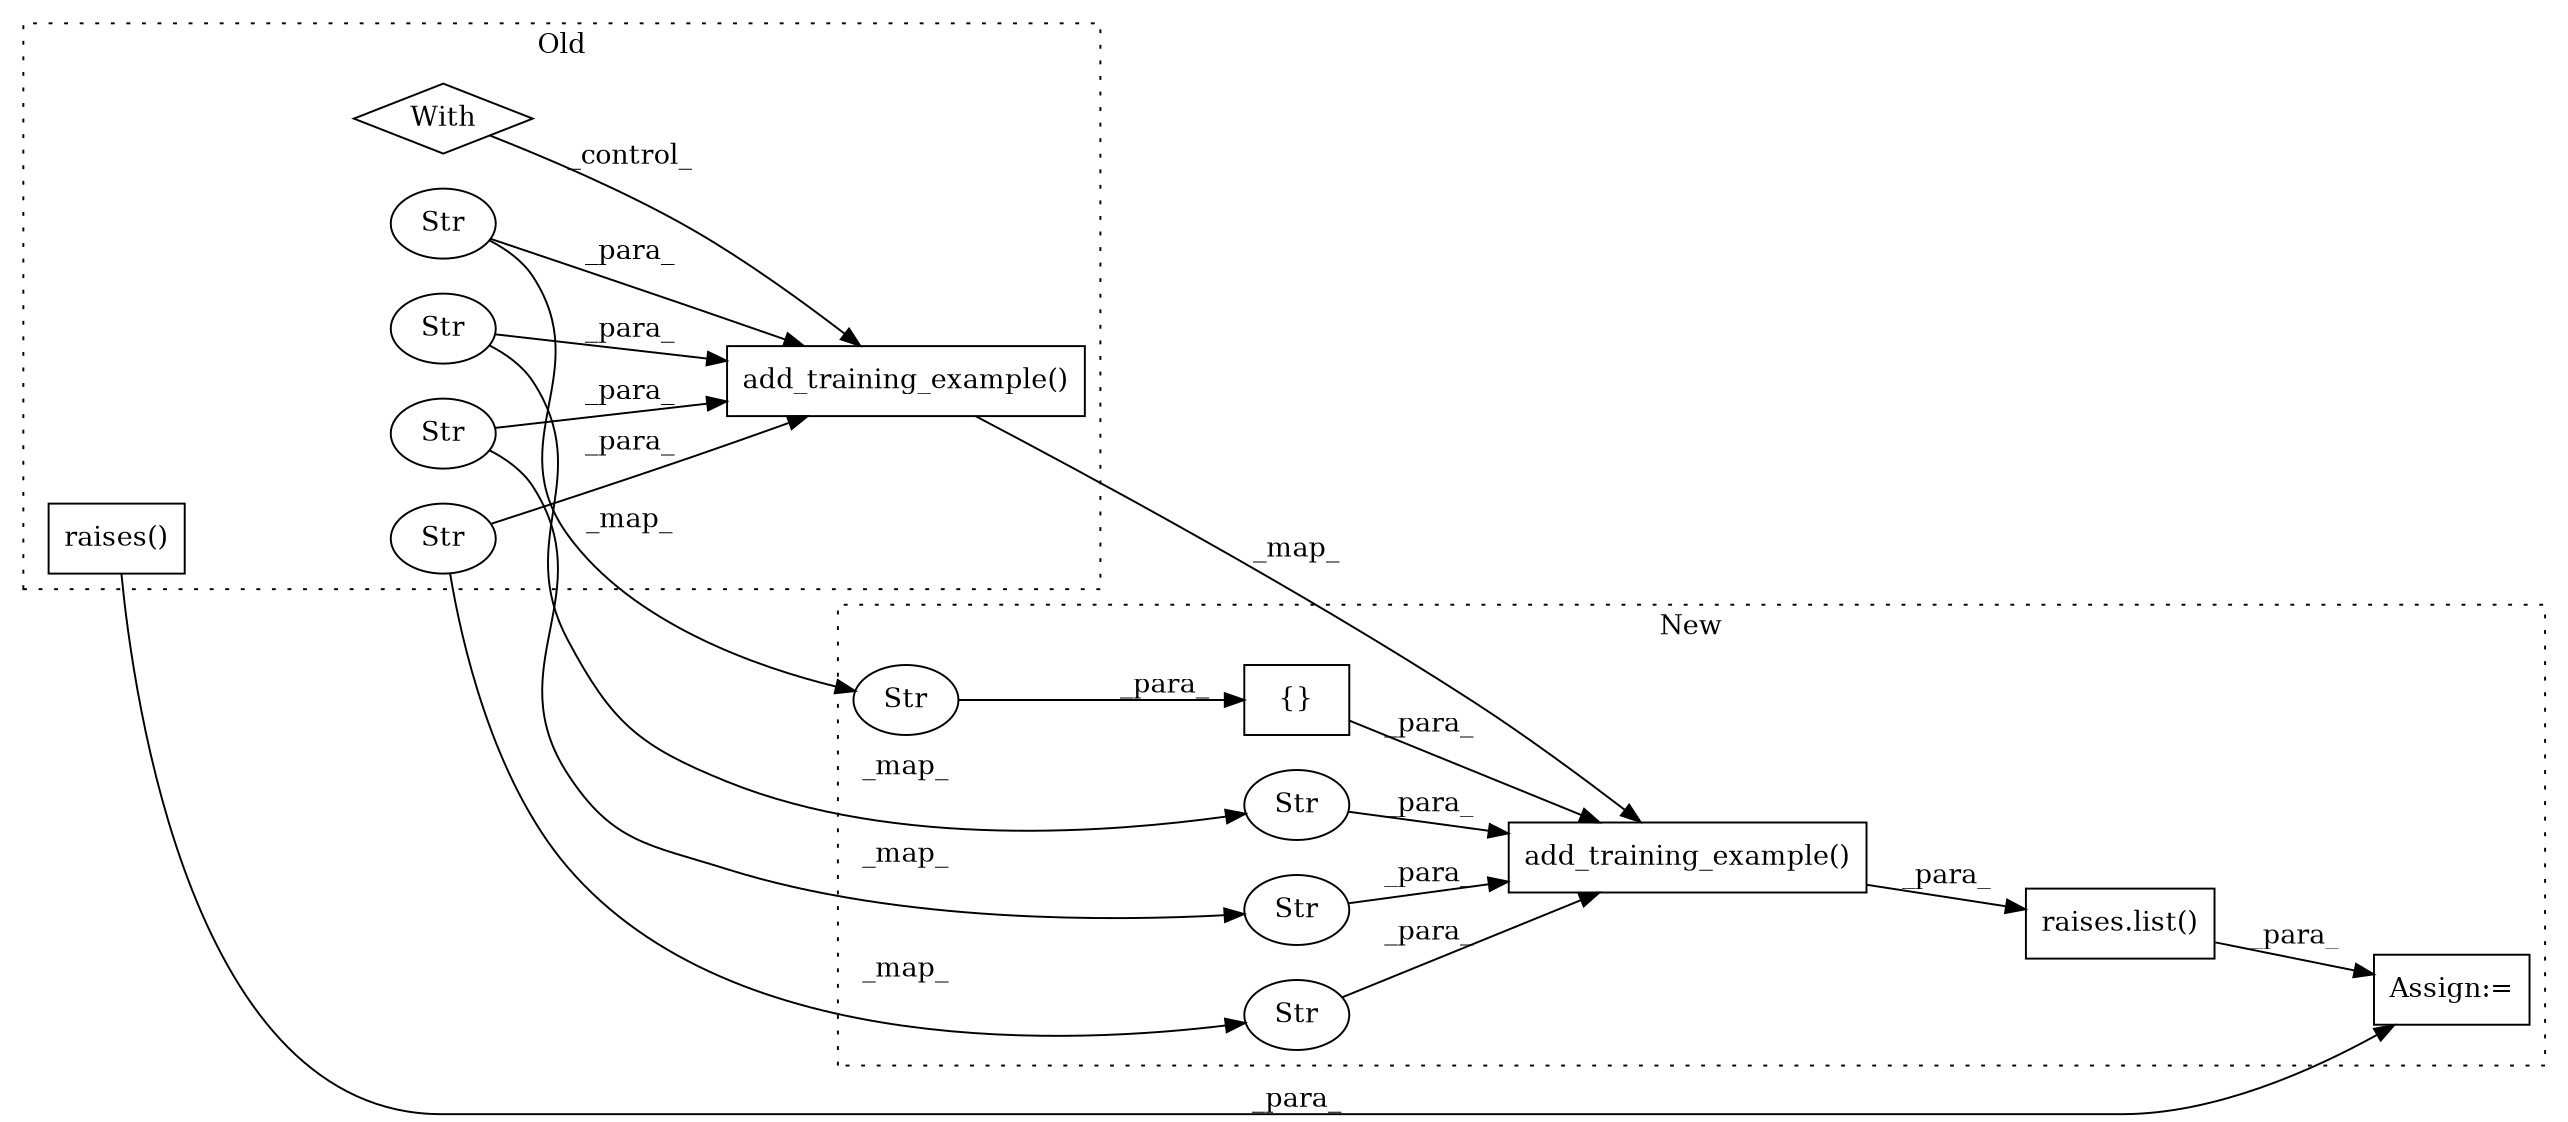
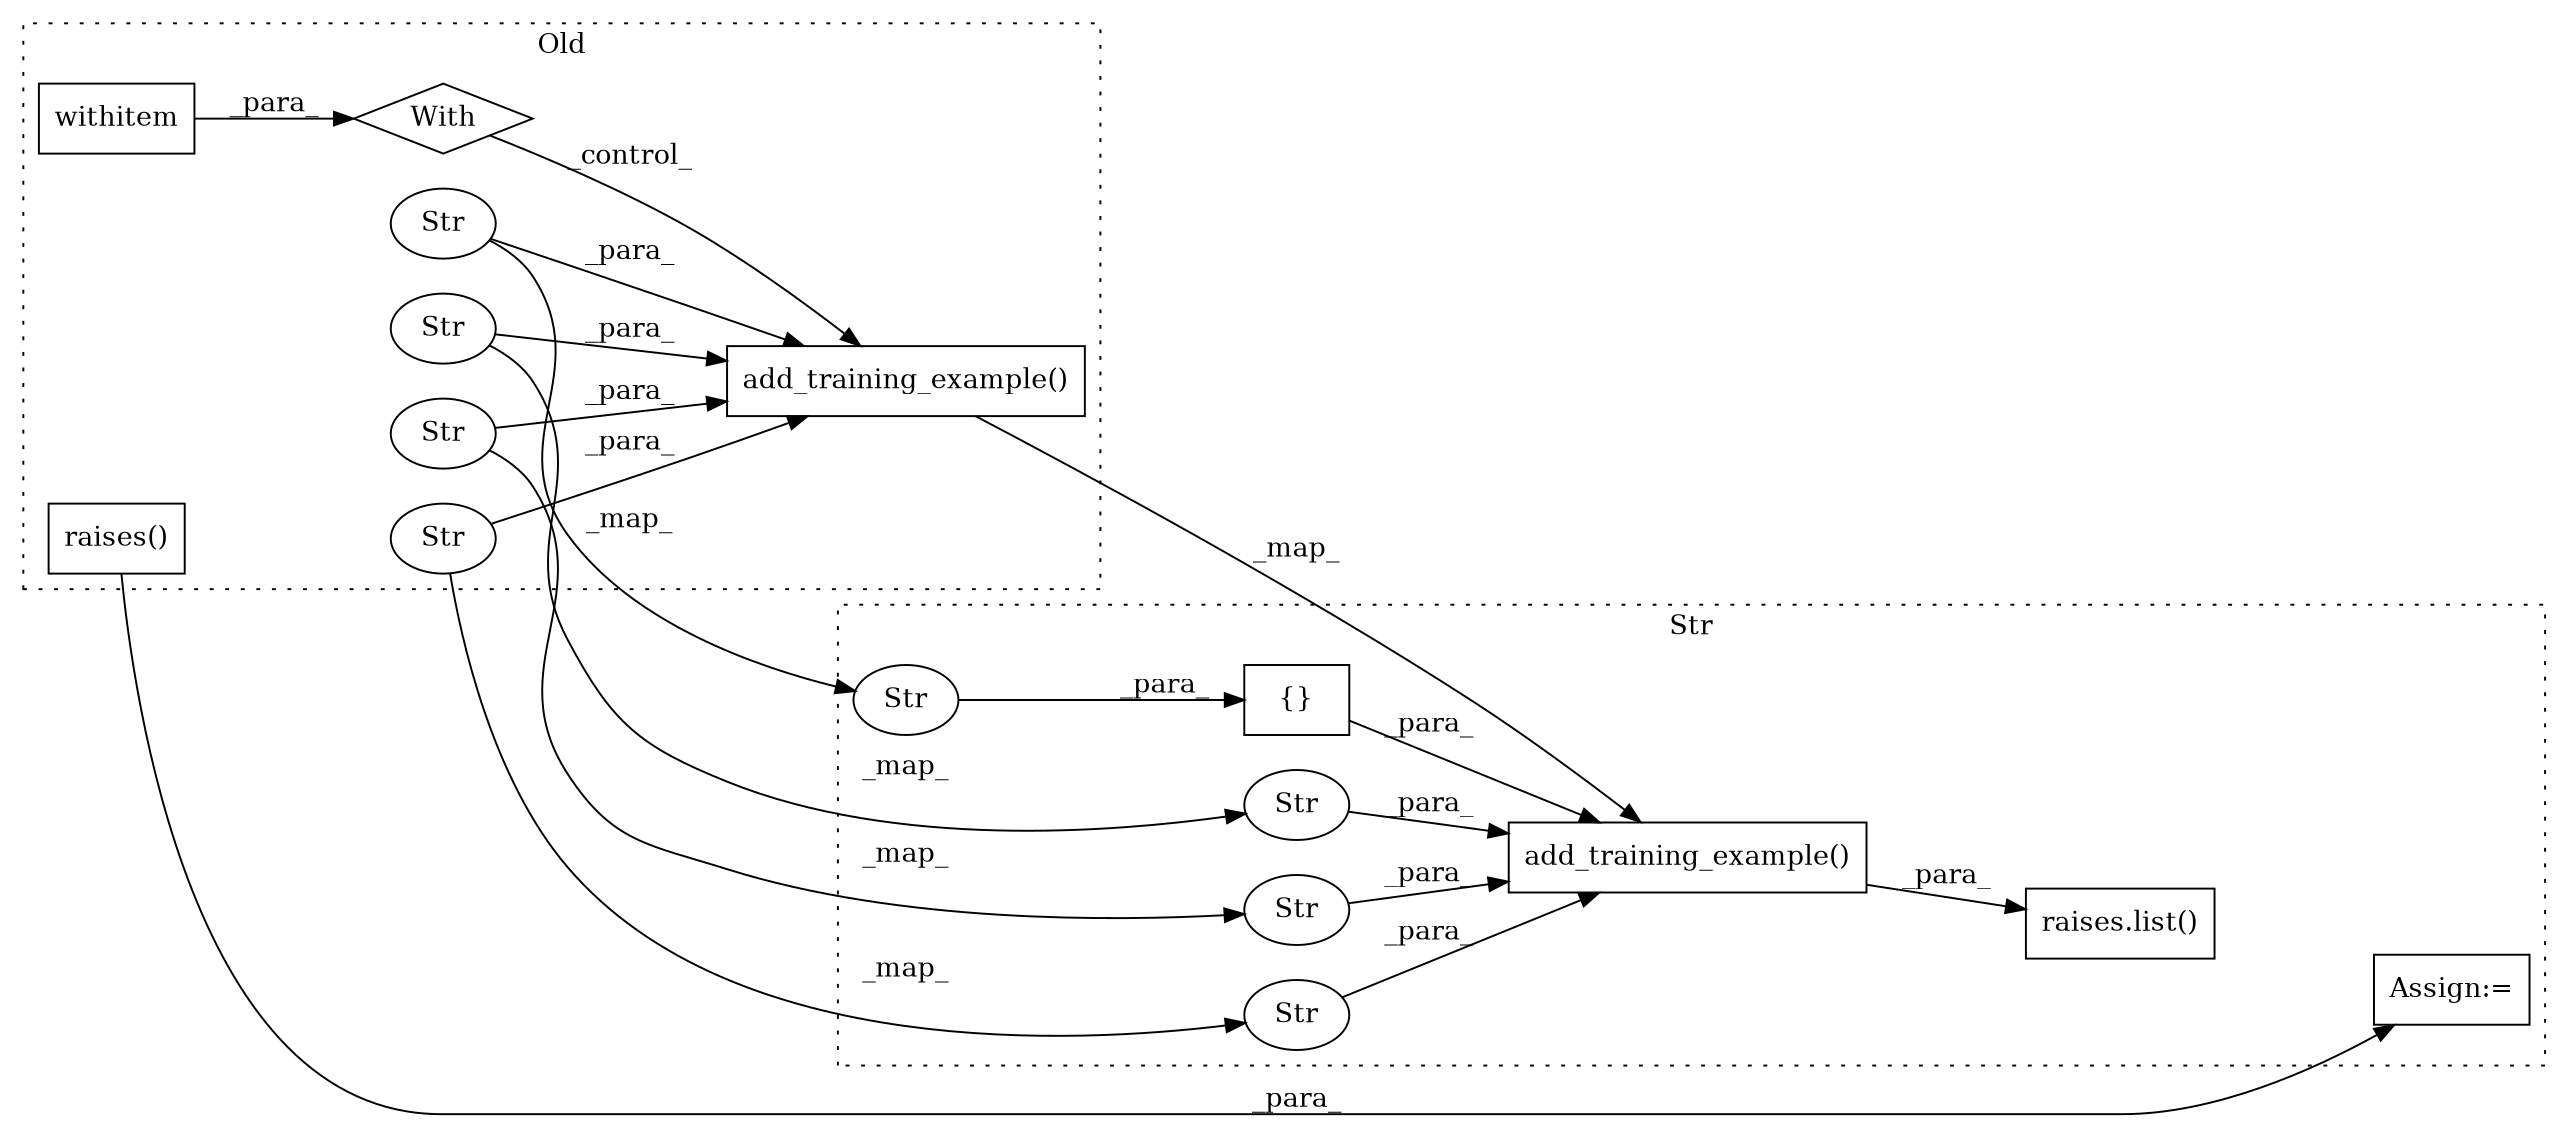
none -> (117, 119)
(1692, 627) -> (1692, 627)
(2285, 956) -> none
